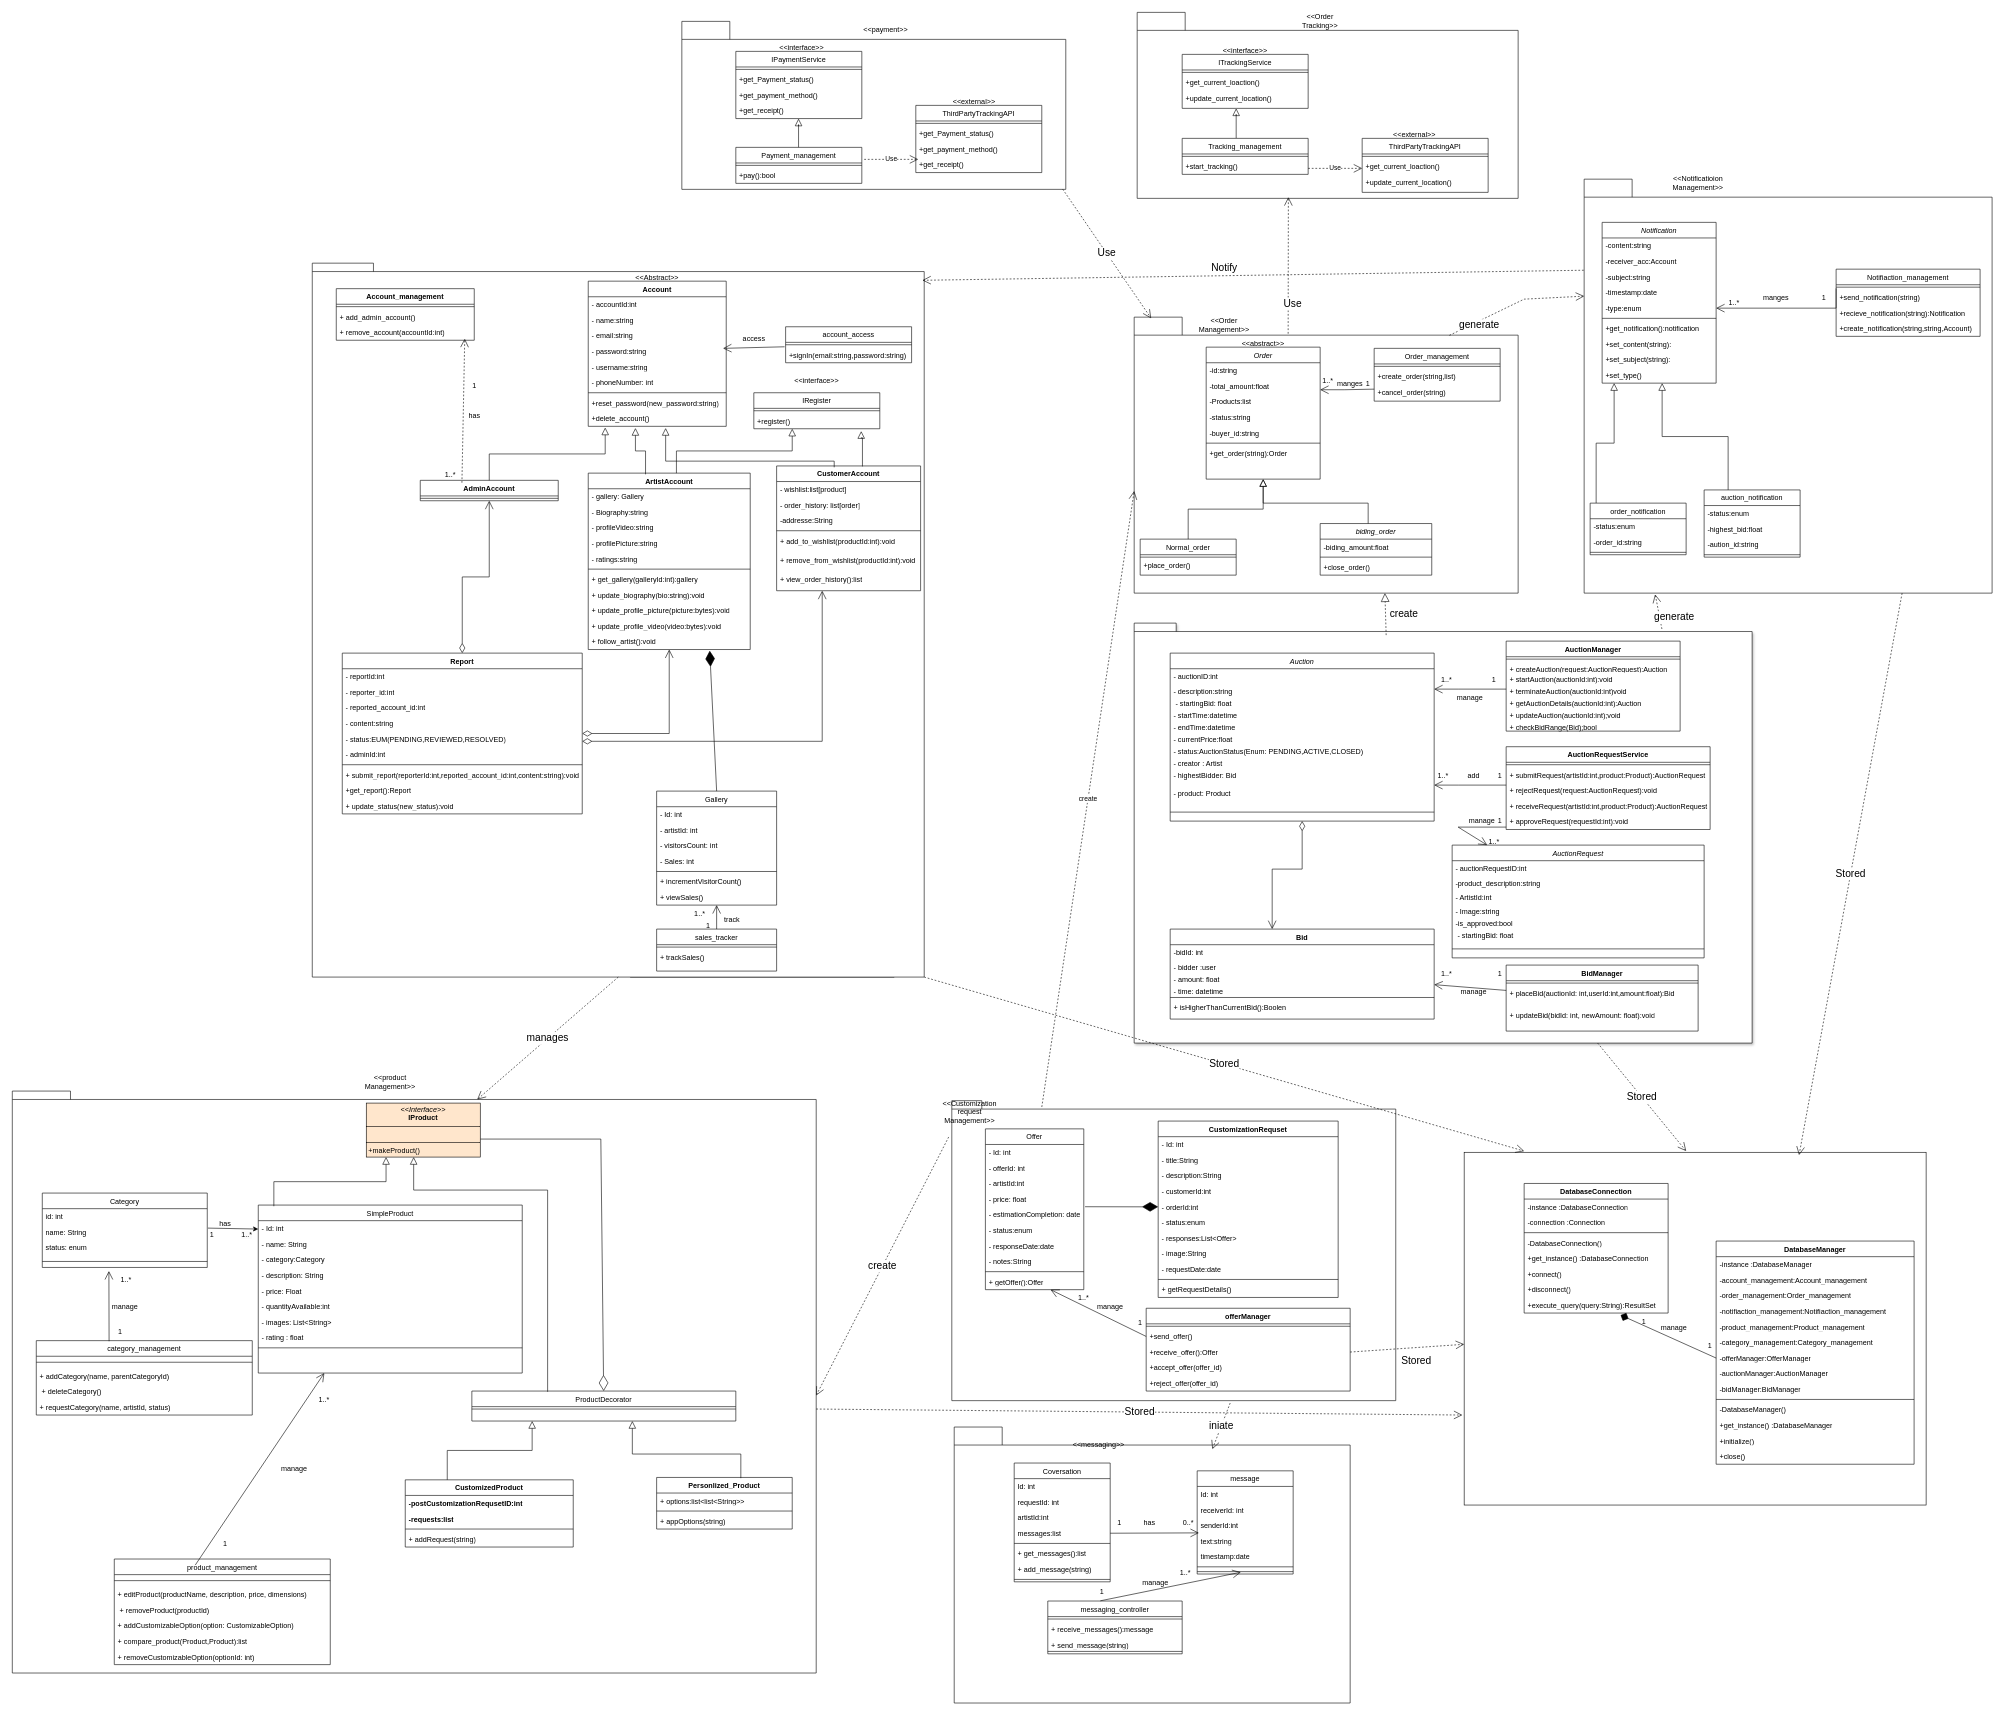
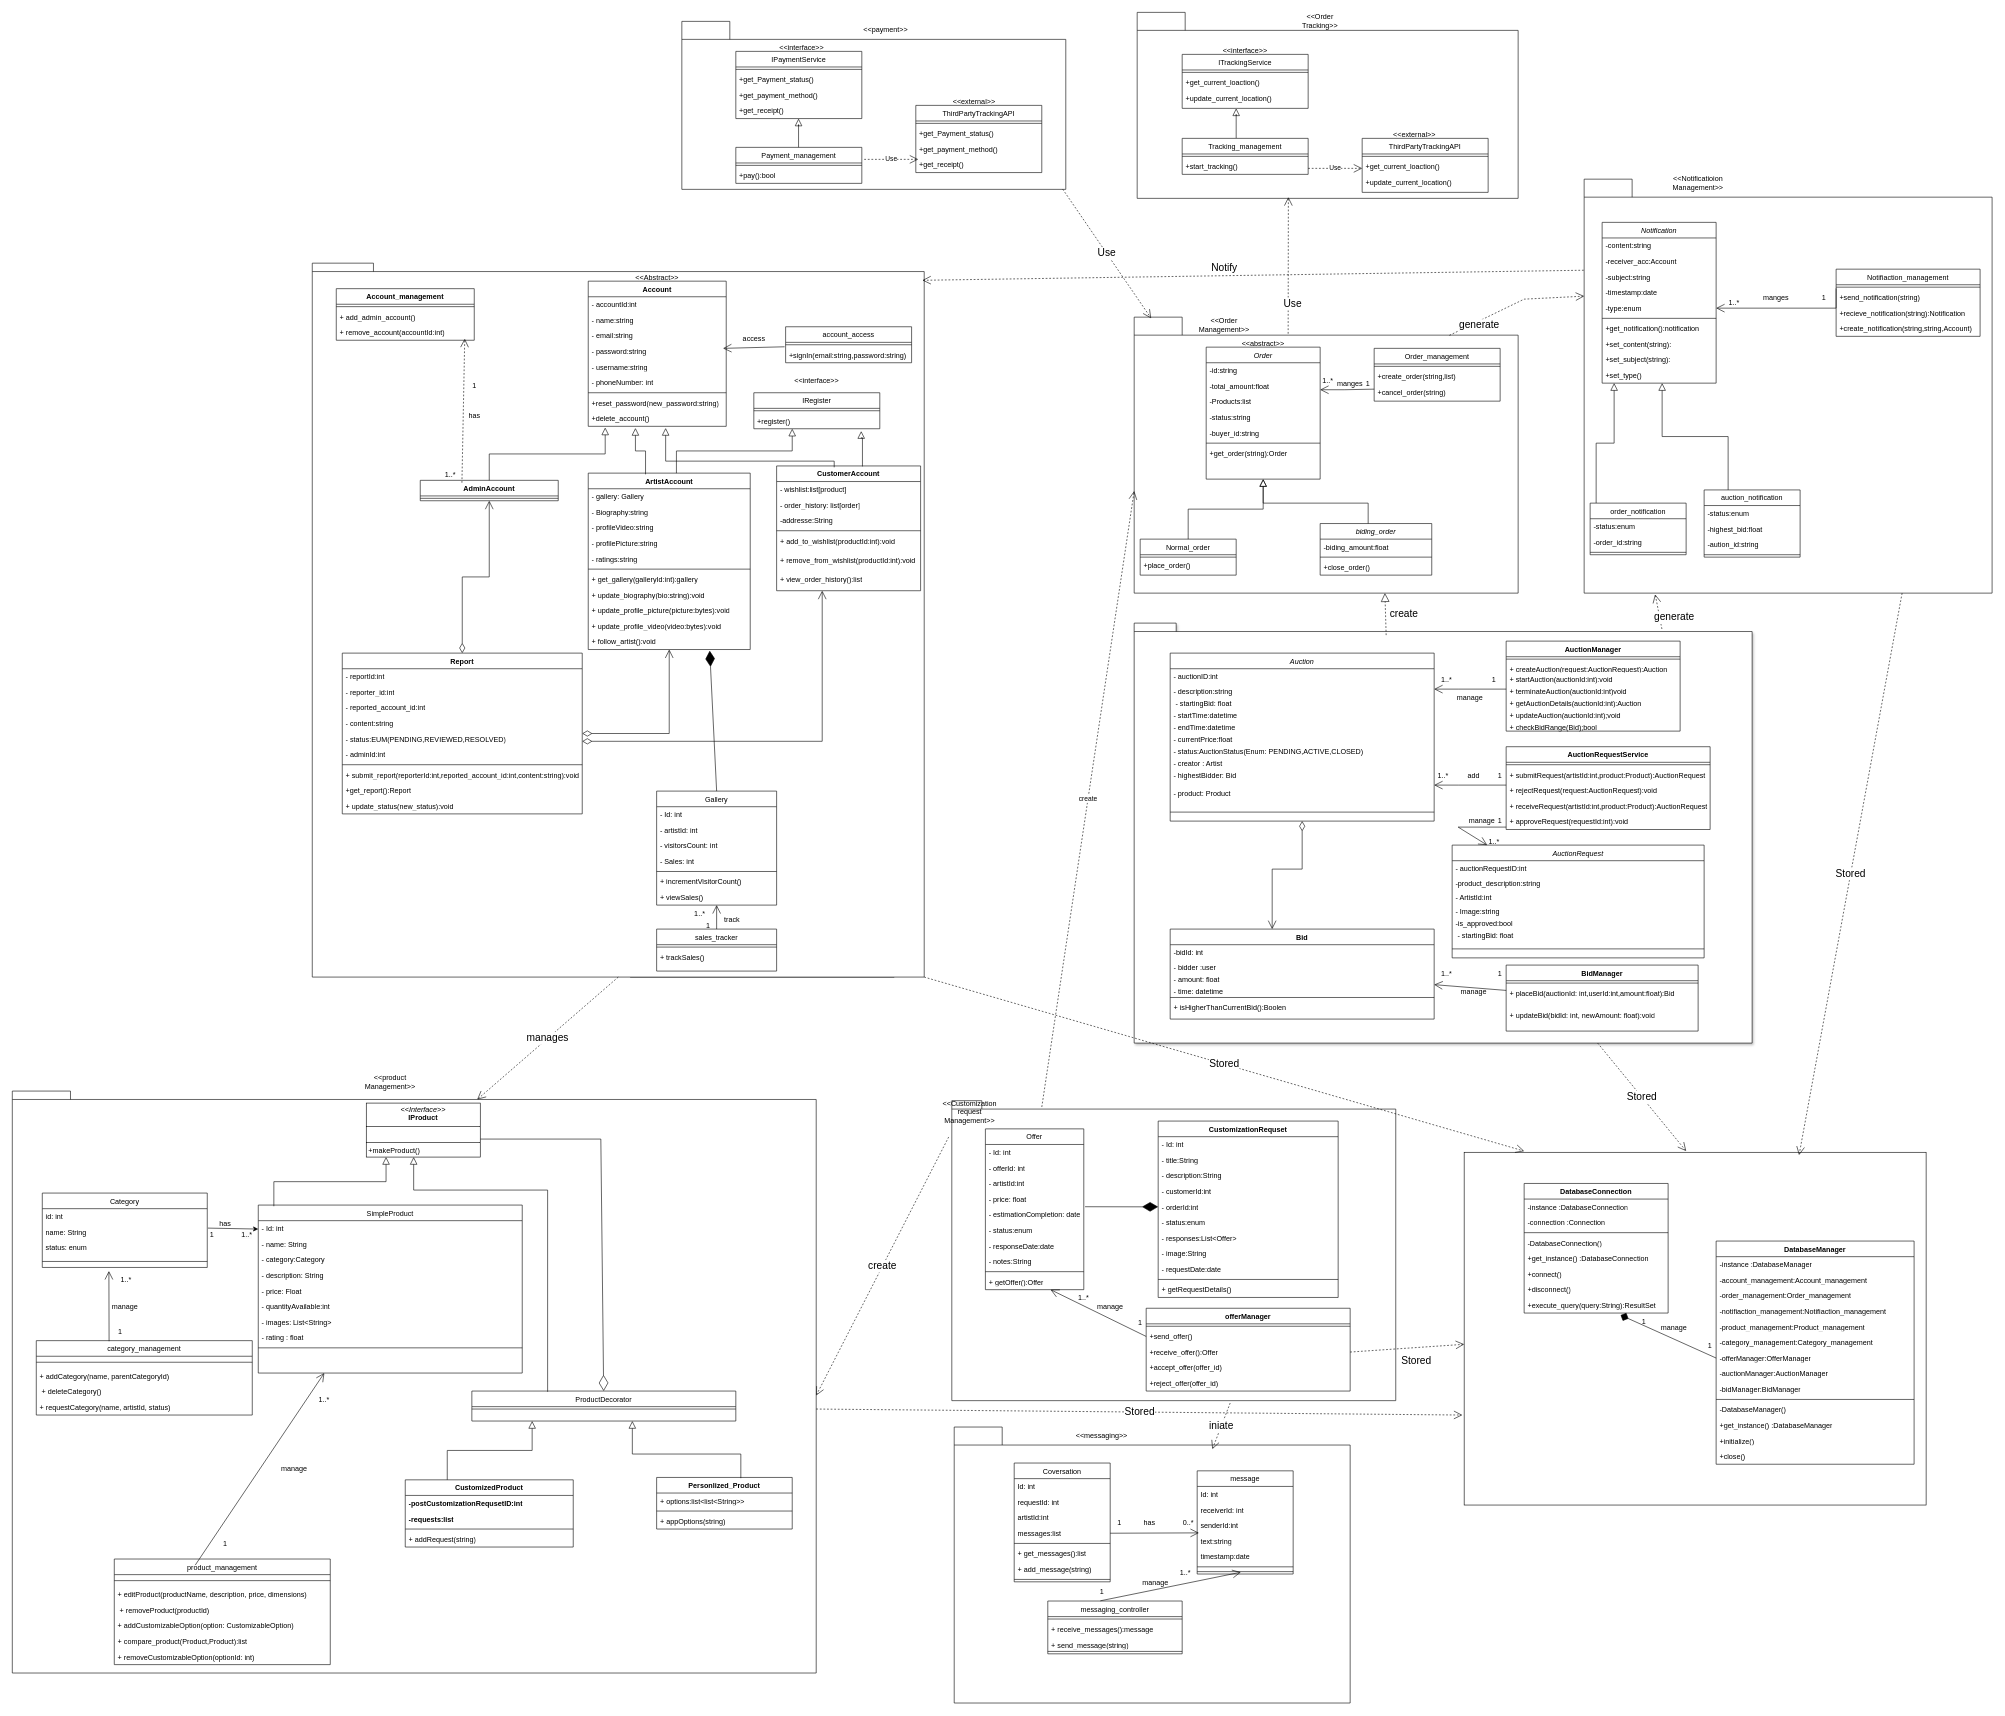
(423, 1130) -> (423, 1130)
(1099, 1445) -> (1102, 1436)
